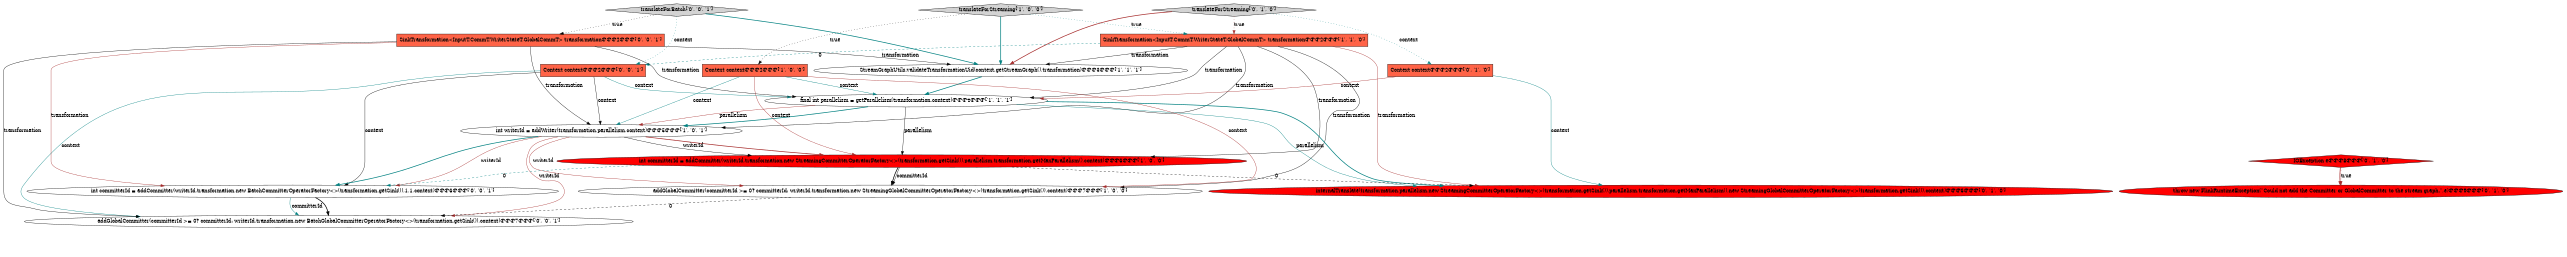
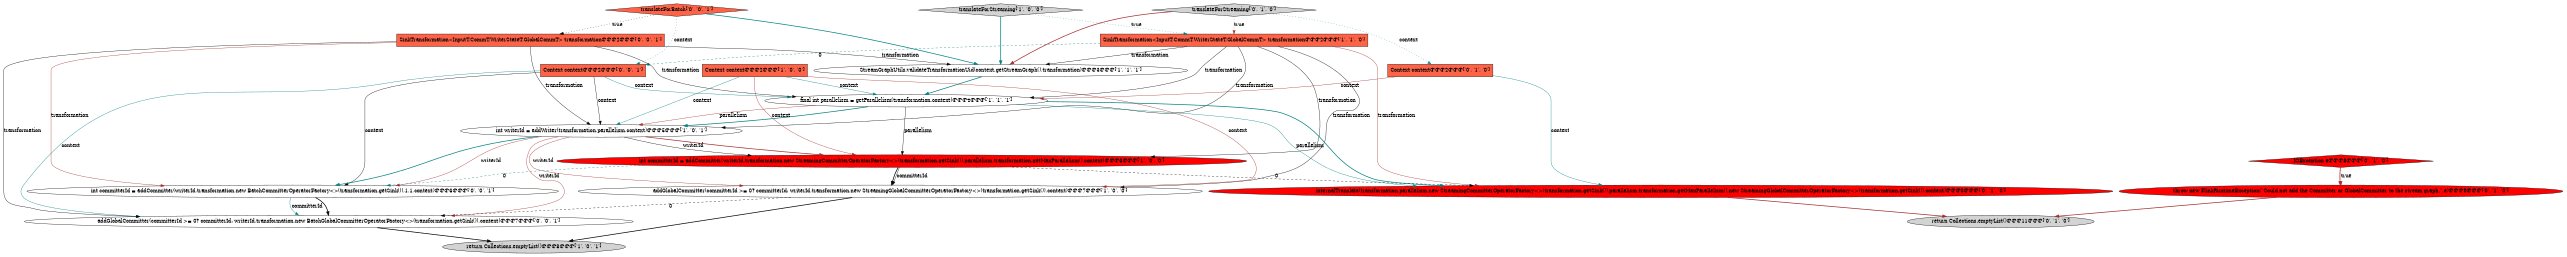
(677, 10) -> (677, 10)
(861, 28) -> none
none -> (2001, 222)
none -> (534, 247)
